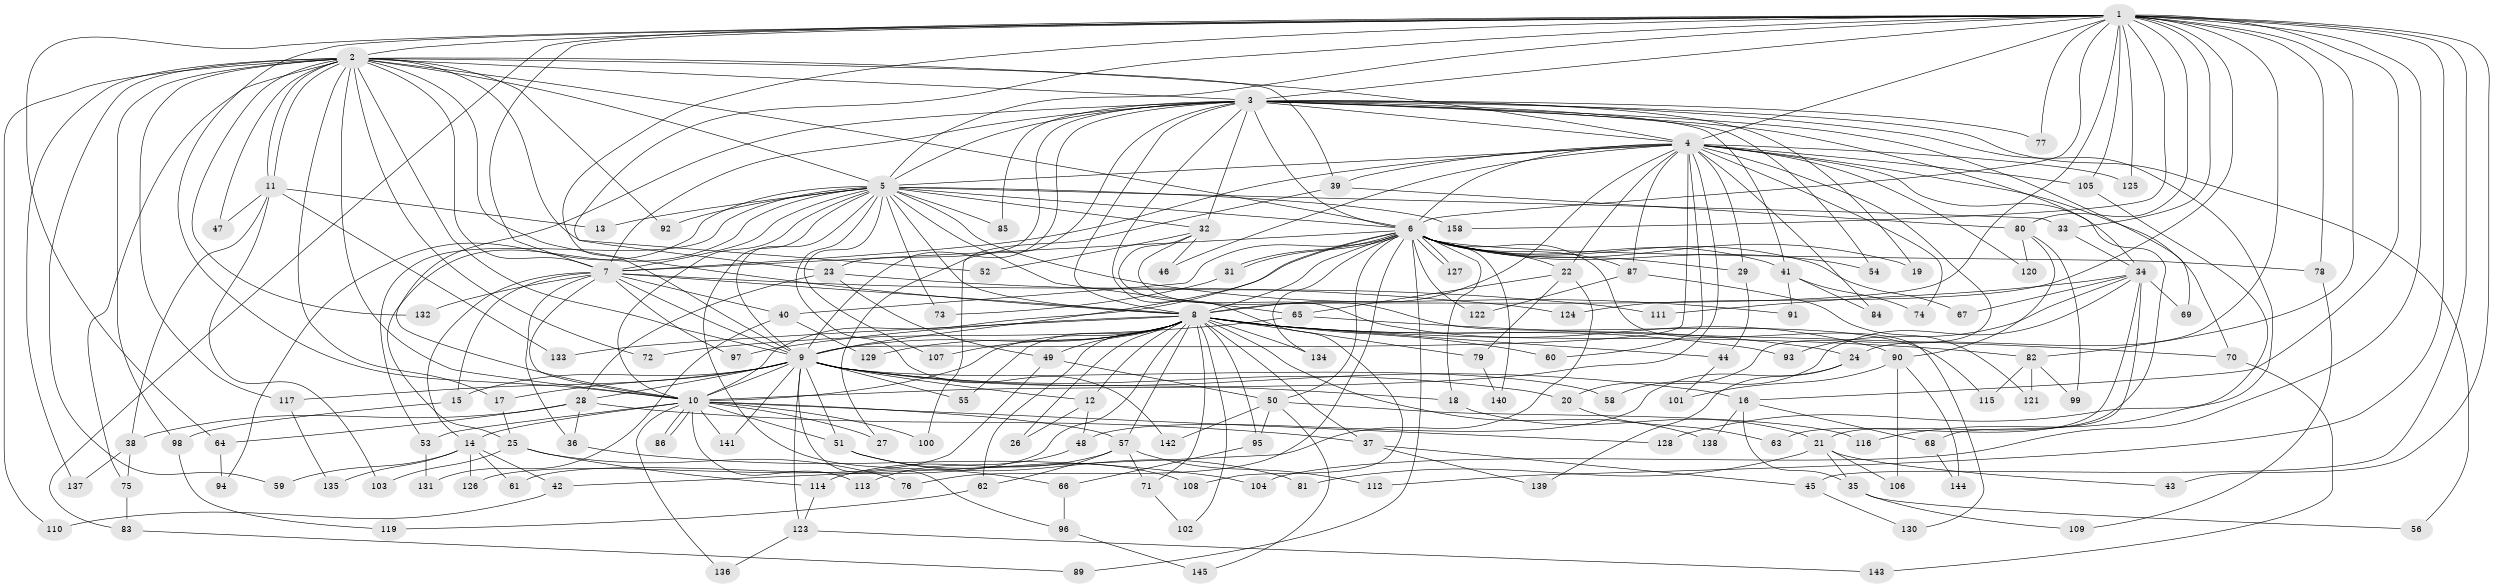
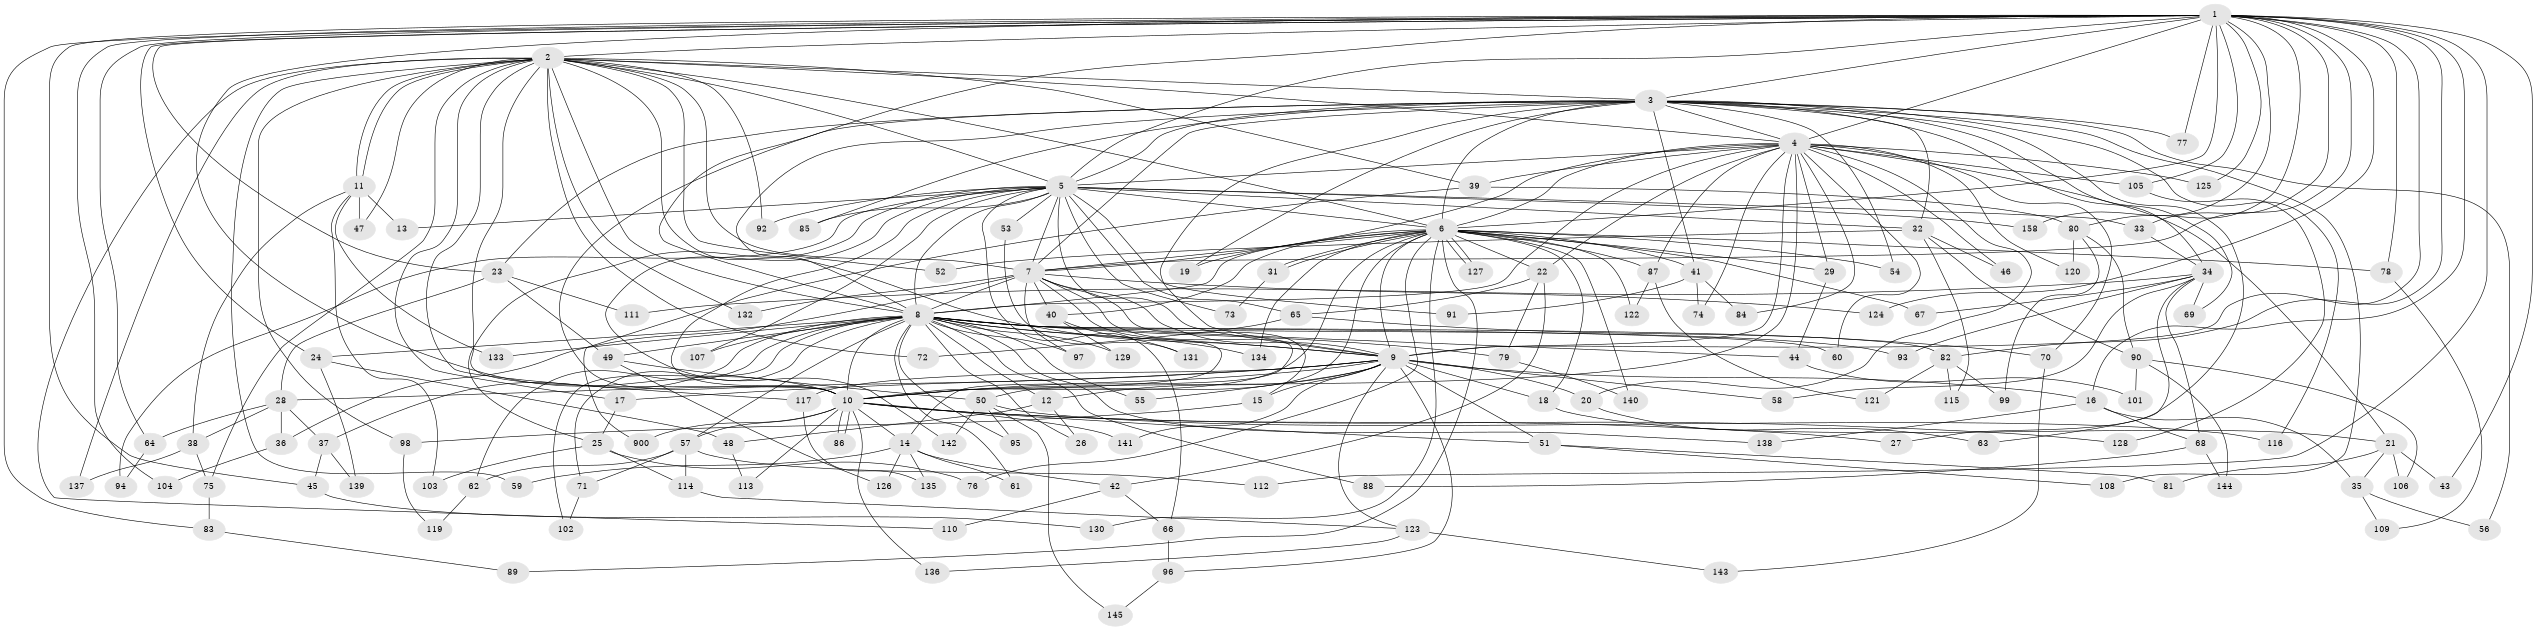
(528, 421) -> none
(927, 444) -> (642, 444)
(1161, 465) -> (1142, 508)
none -> (1369, 487)
